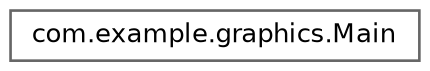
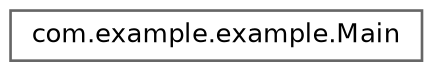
(215, 36) -> (216, 36)
